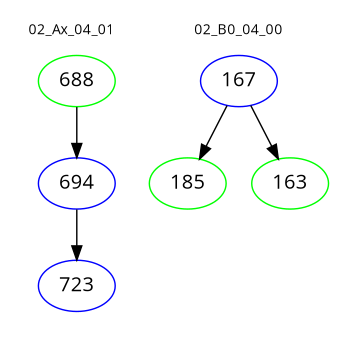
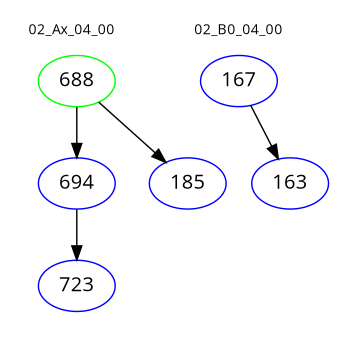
(72, 31) -> (72, 31)
(217, 126) -> (117, 119)
(188, 183) -> (188, 183)
(290, 183) -> (290, 183)
